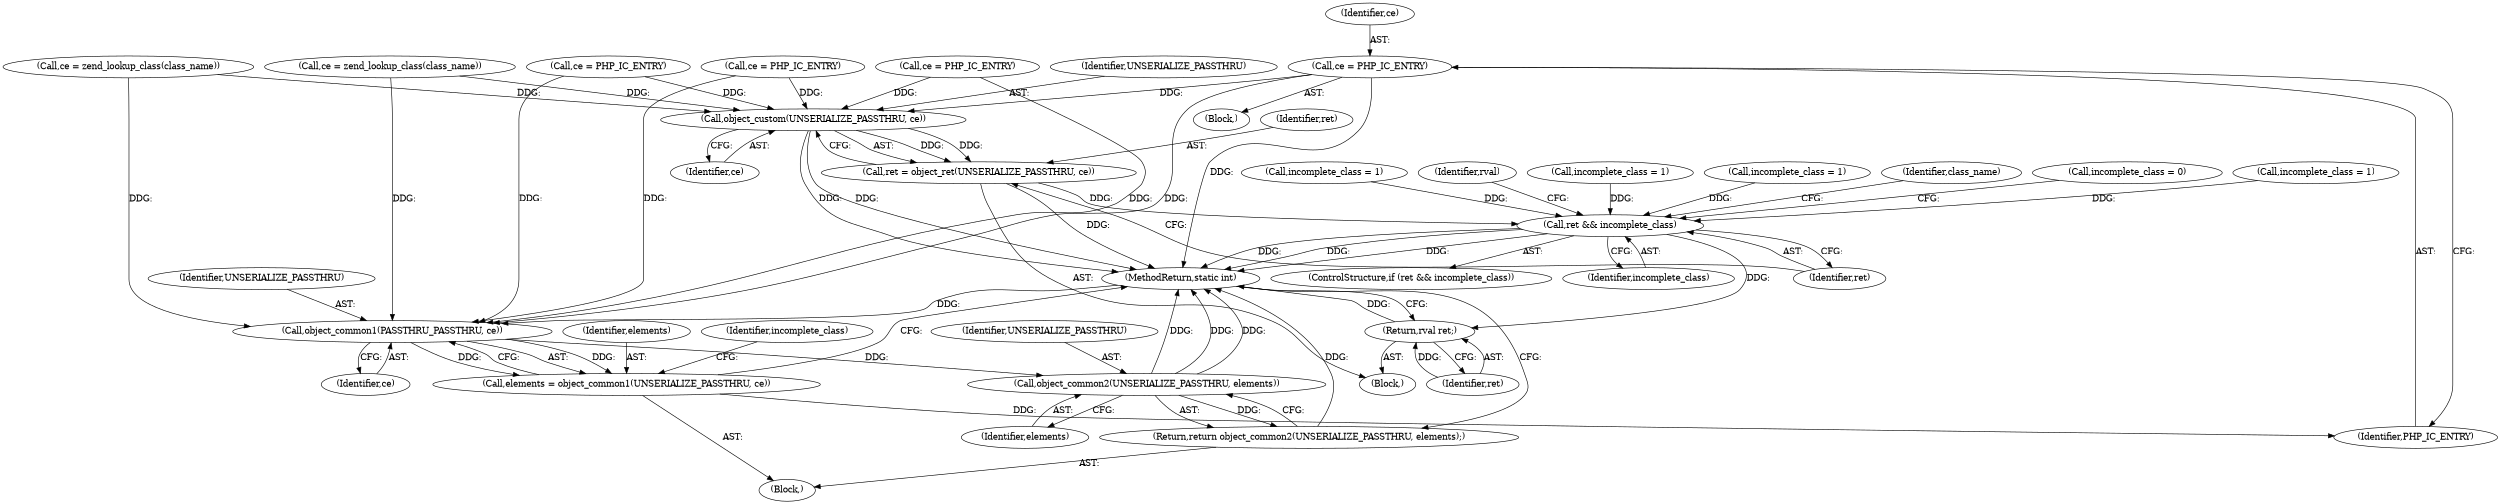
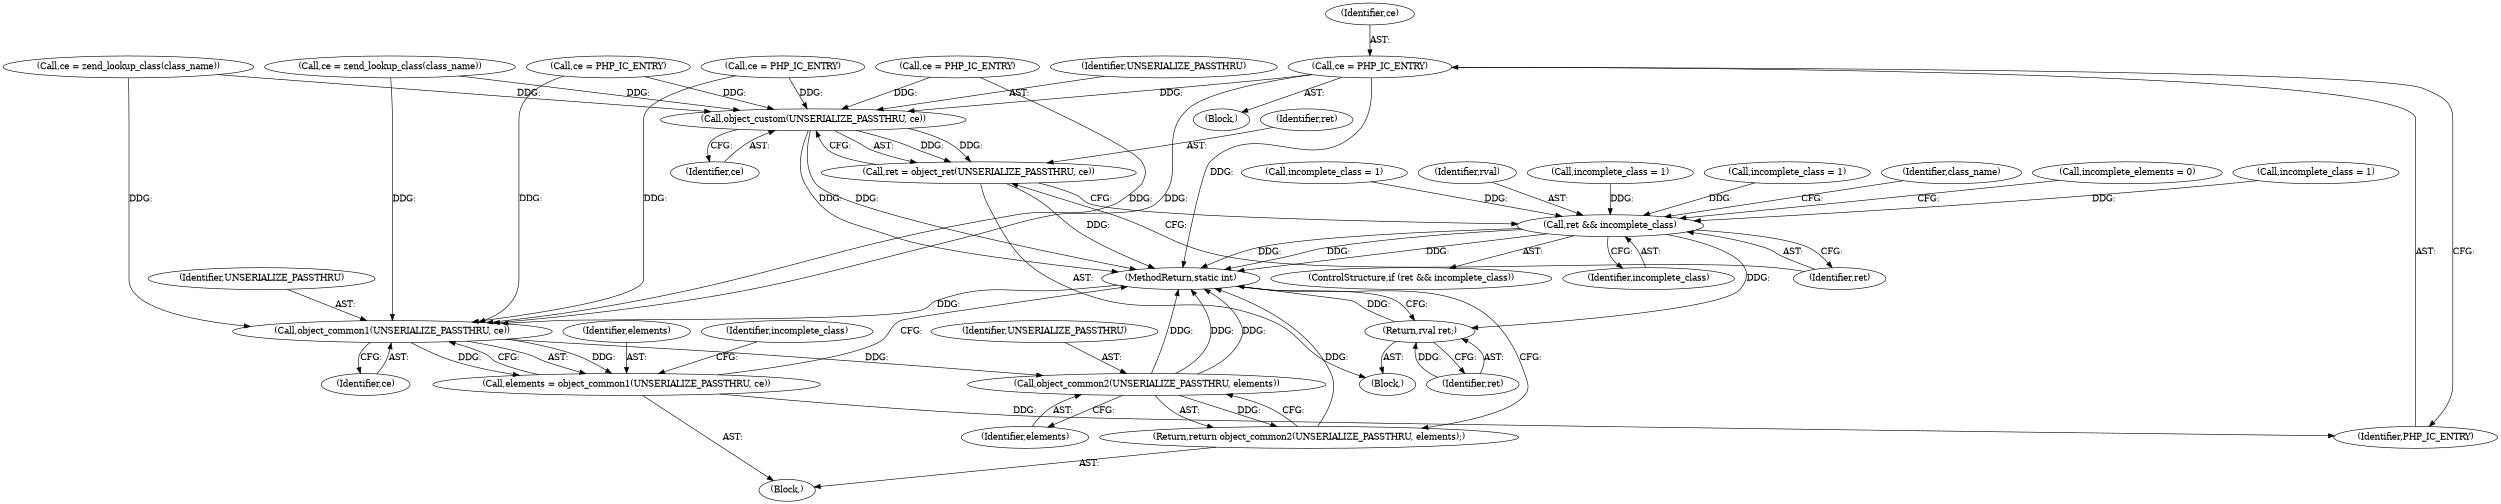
(2127, 173) -> (2127, 173)
(1103, 199) -> (1103, 199)
(1559, 199) -> (1559, 199)
(392, 332) -> (392, 332)
